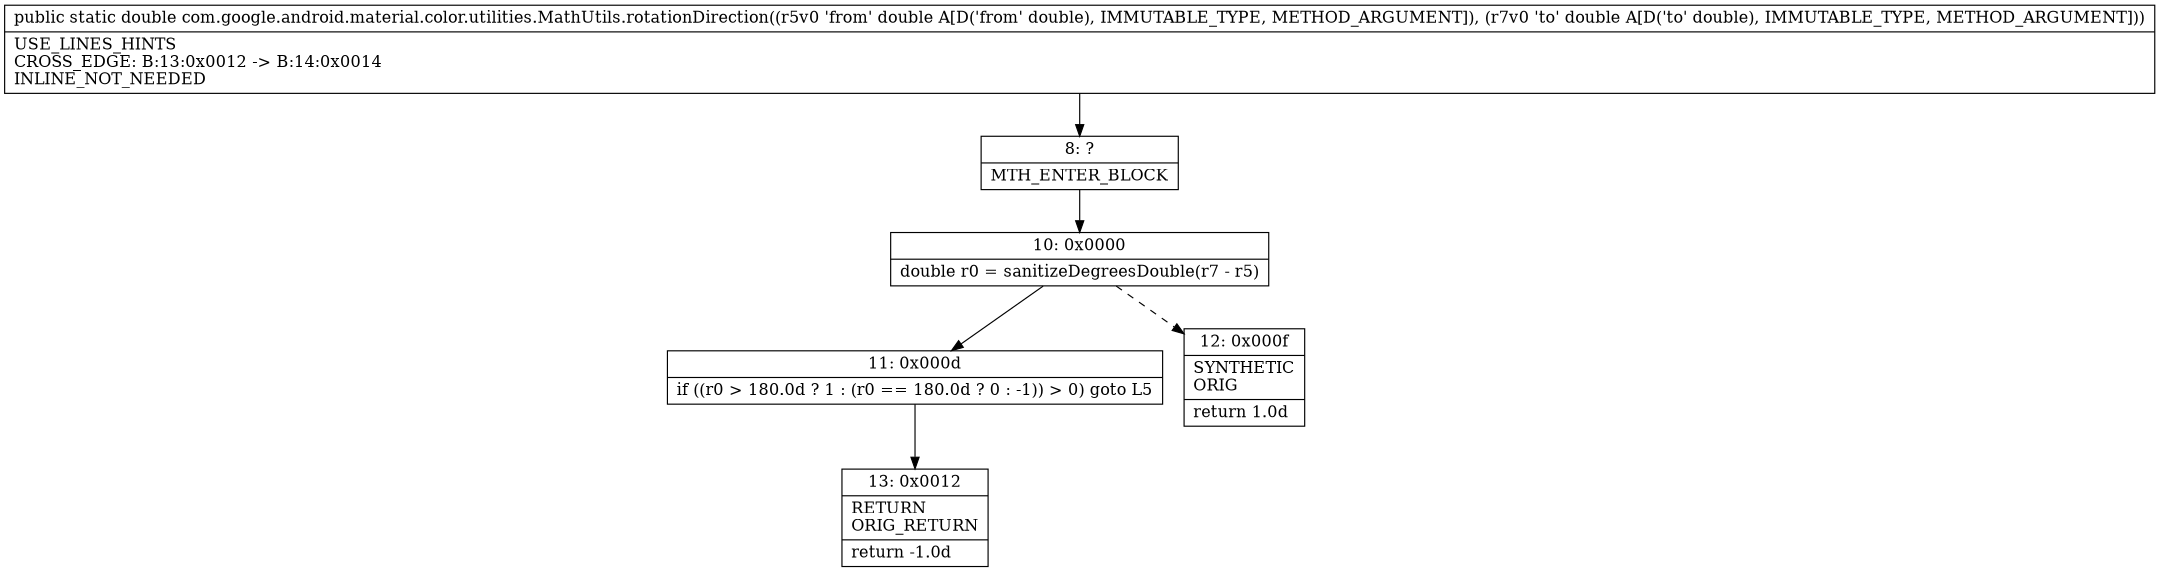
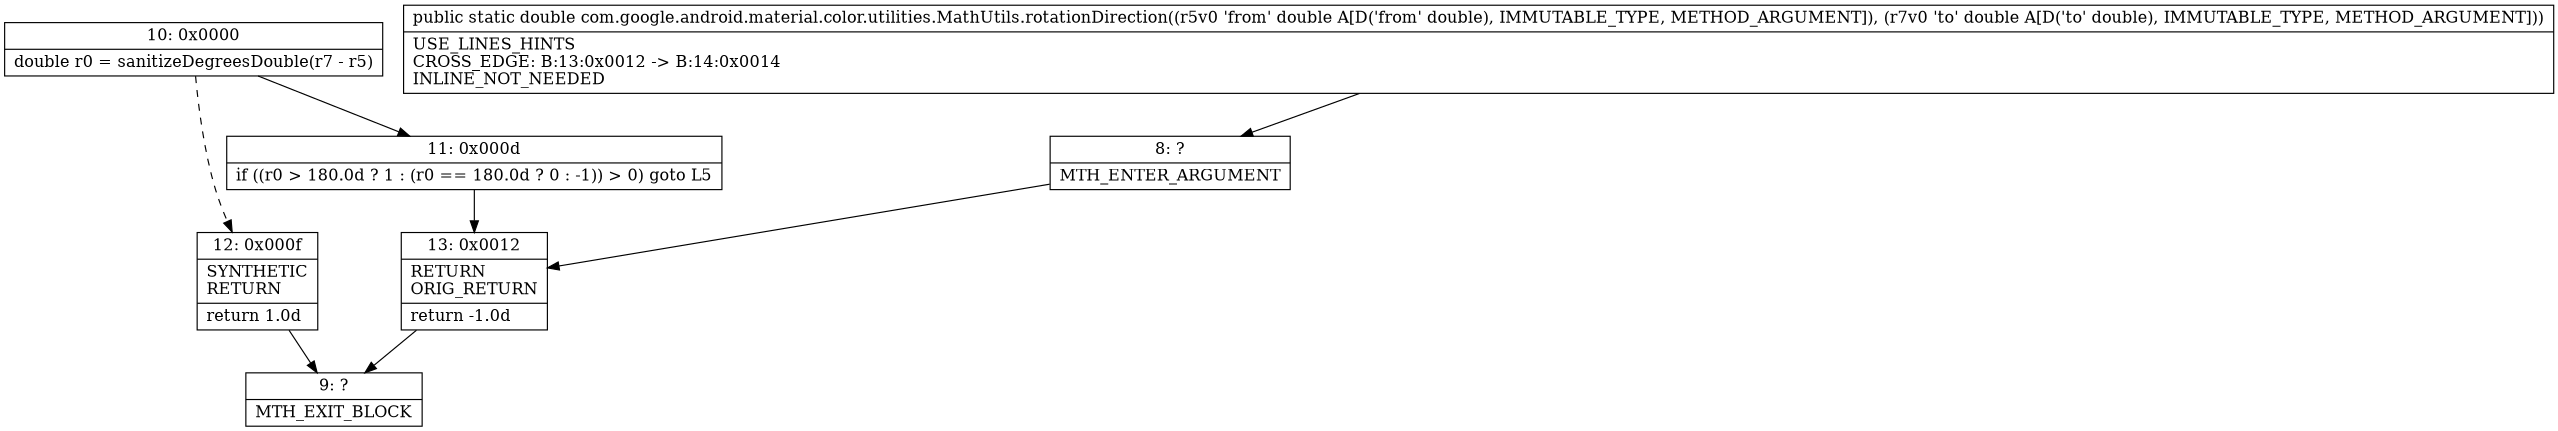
(1080, 176) -> (1170, 176)
(1080, 205) -> (804, 225)
(1216, 386) -> (244, 289)
none -> (334, 400)
